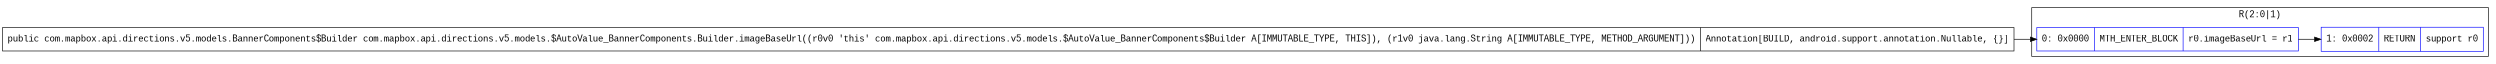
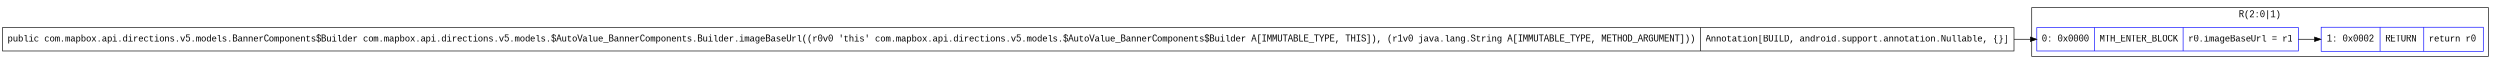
(2452, 39) -> (2453, 39)
